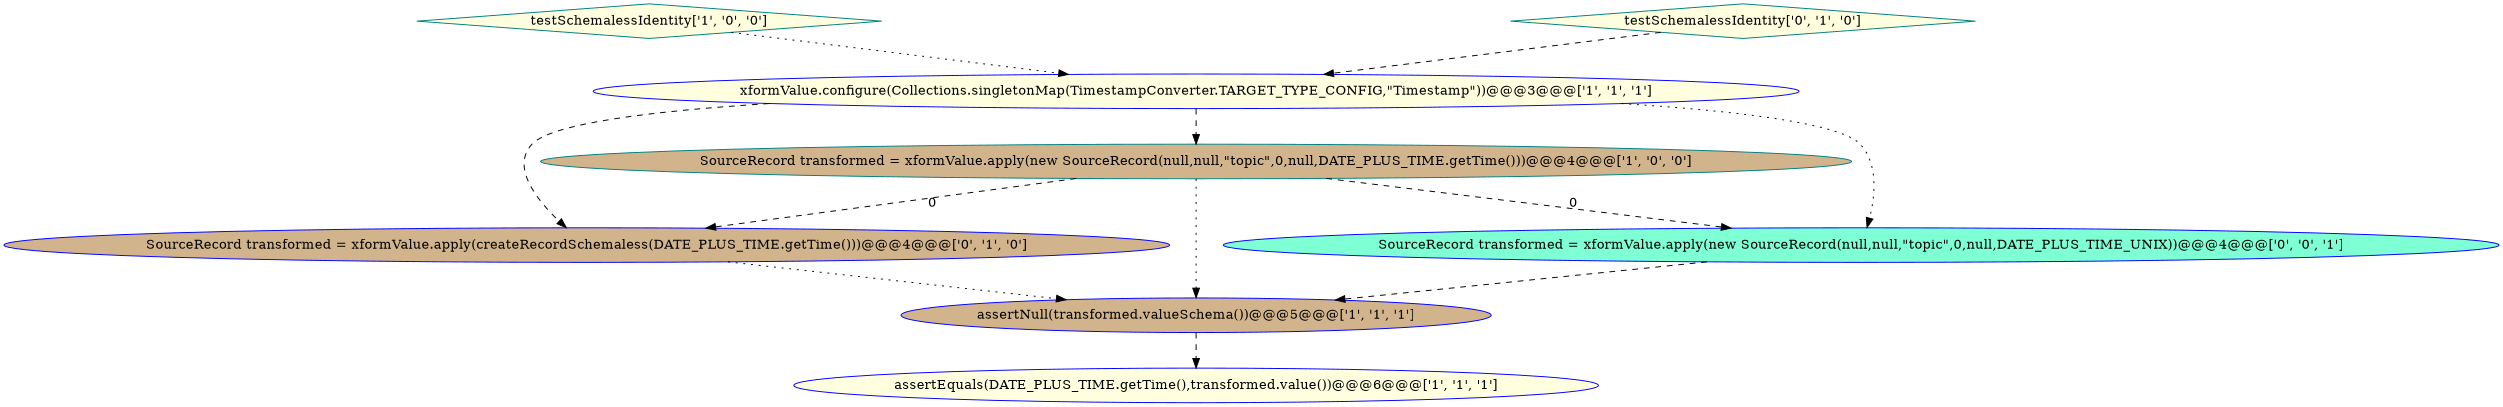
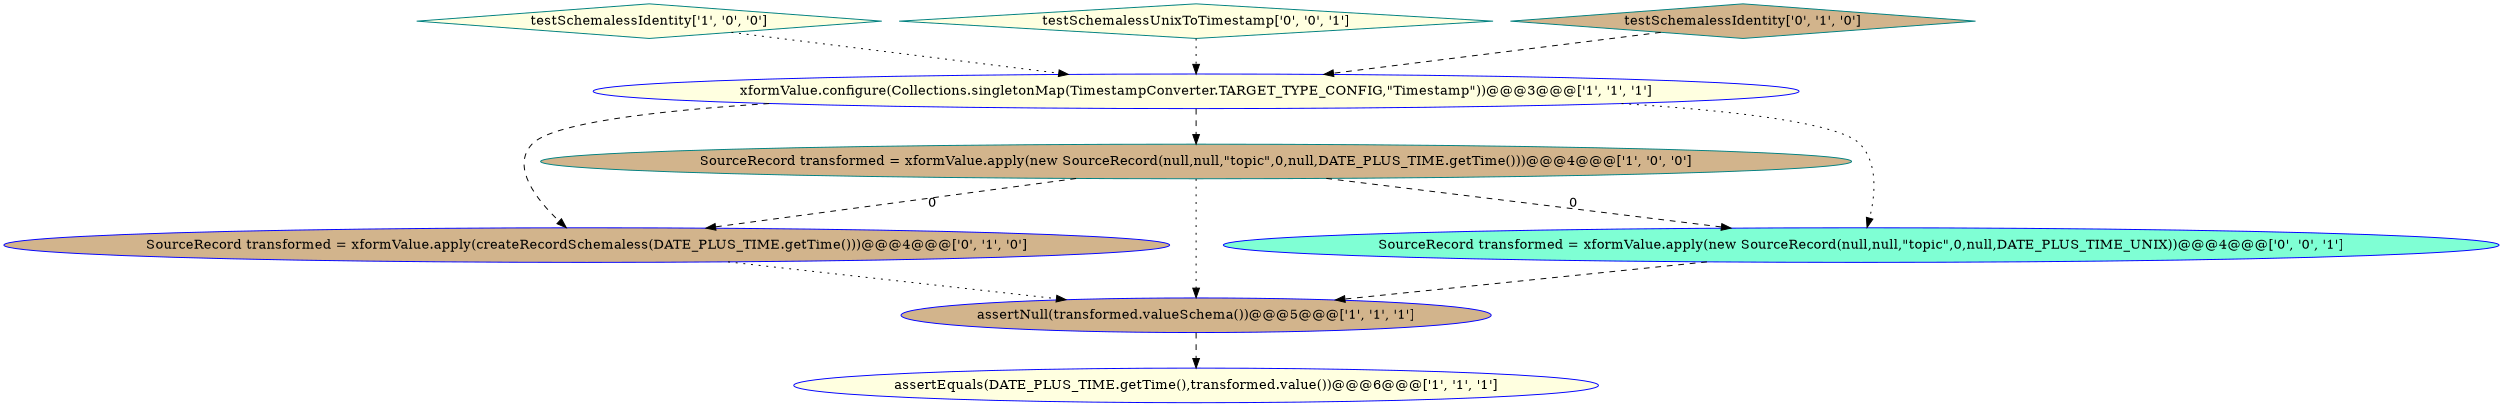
none -> (1196, 21)
(1743, 21) -> (1743, 21)
